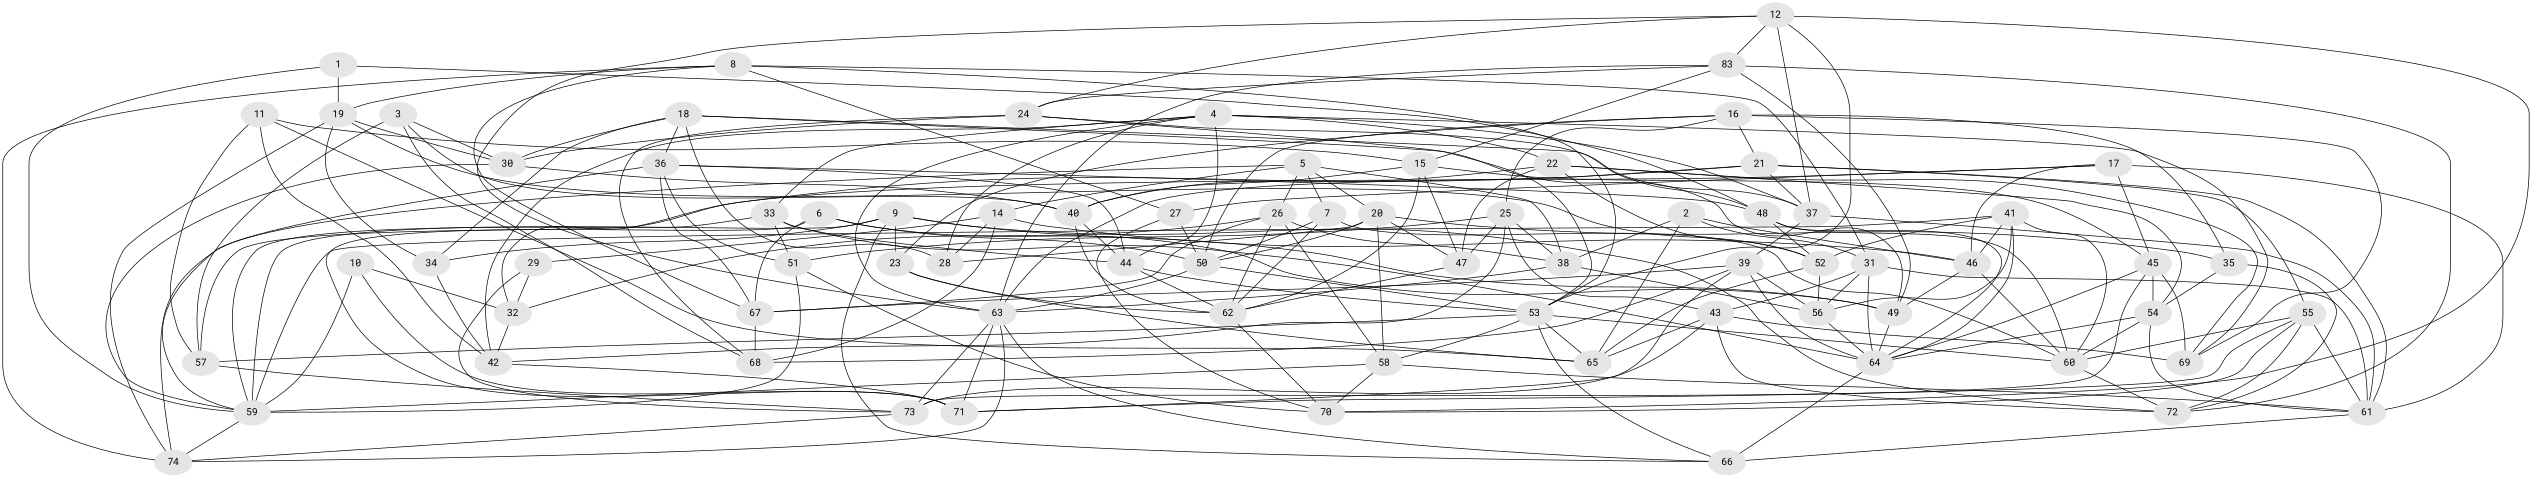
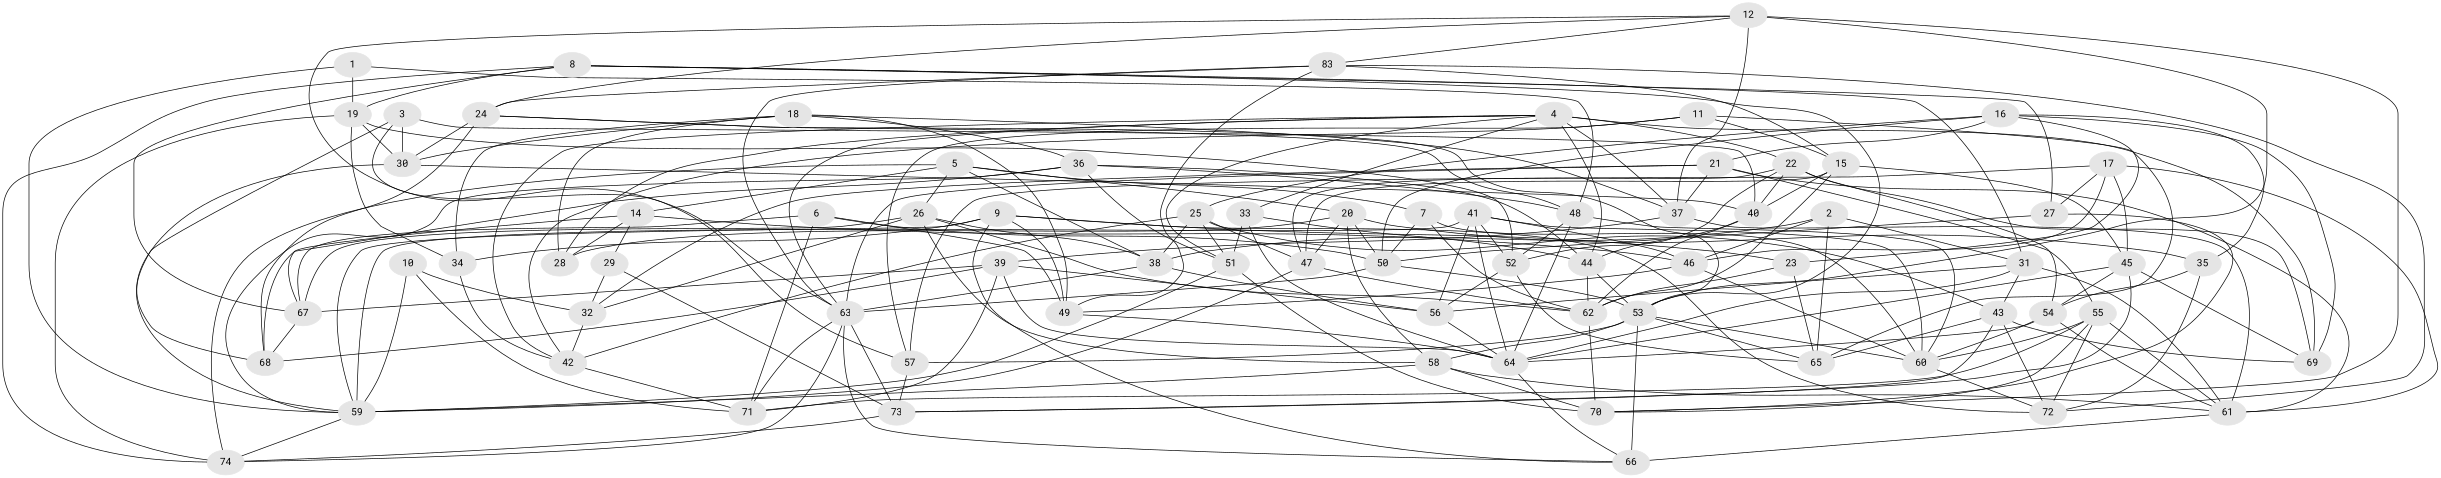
none -> (1307, 146)
(262, 248) -> (866, 390)
